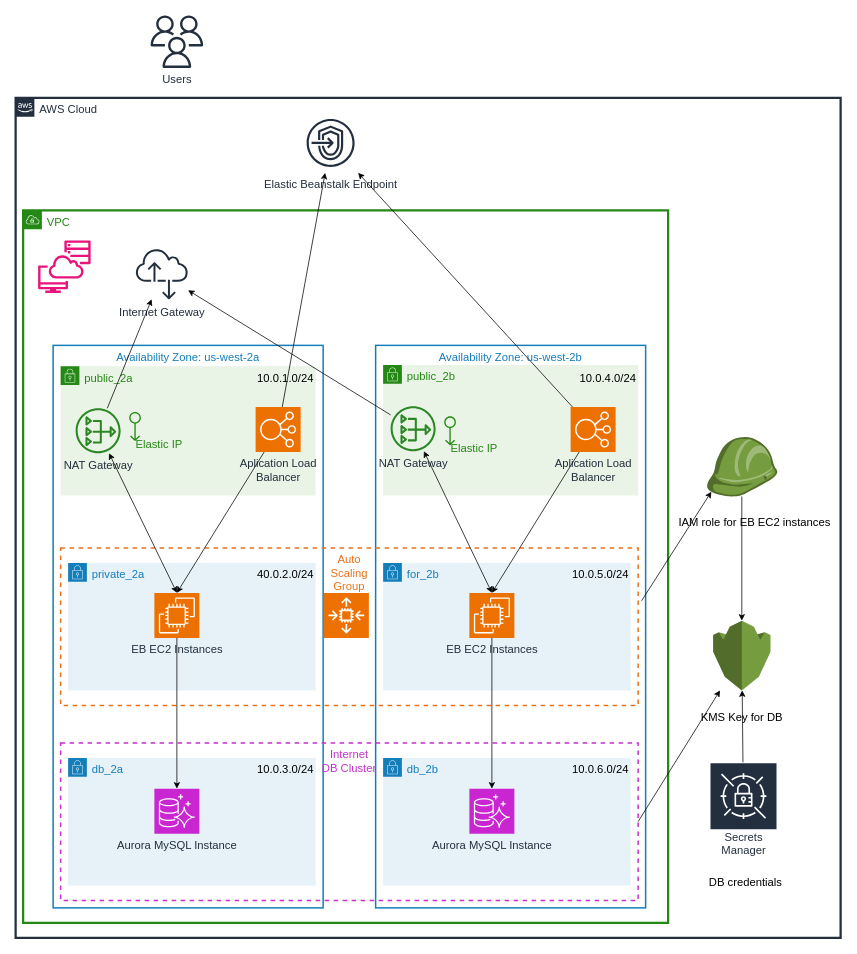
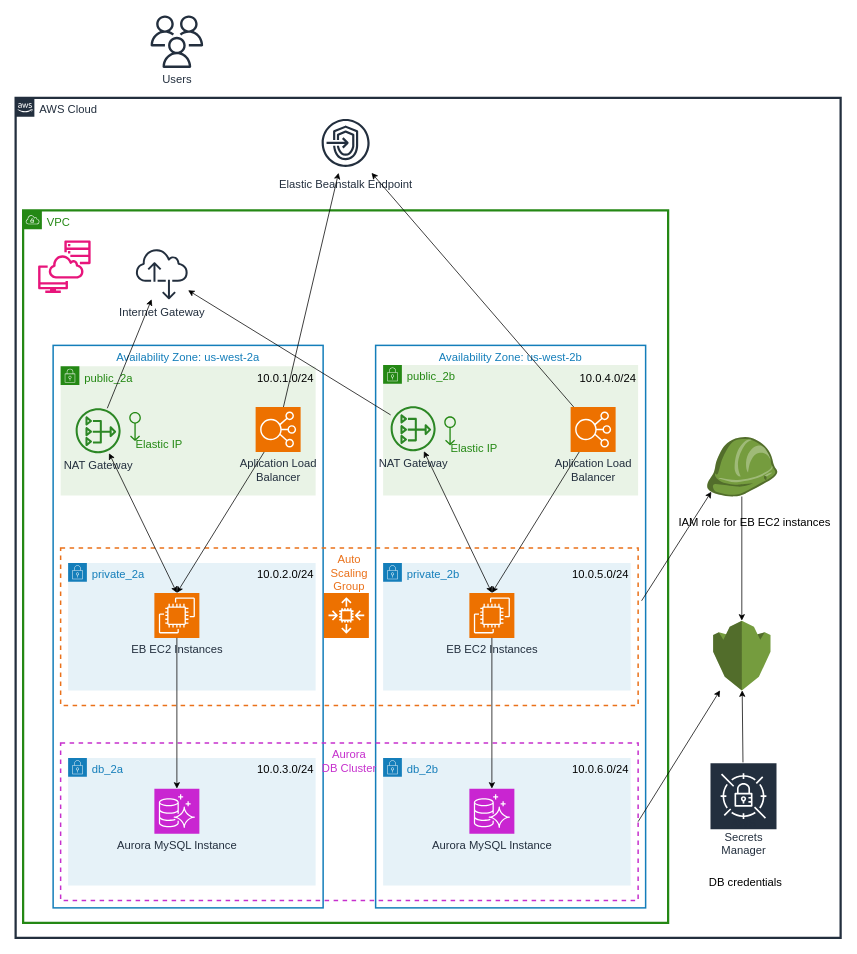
(330, 143) -> (345, 143)
(285, 574) -> (285, 574)
(426, 575) -> (437, 575)
(742, 717) -> none
(349, 755) -> (349, 755)
